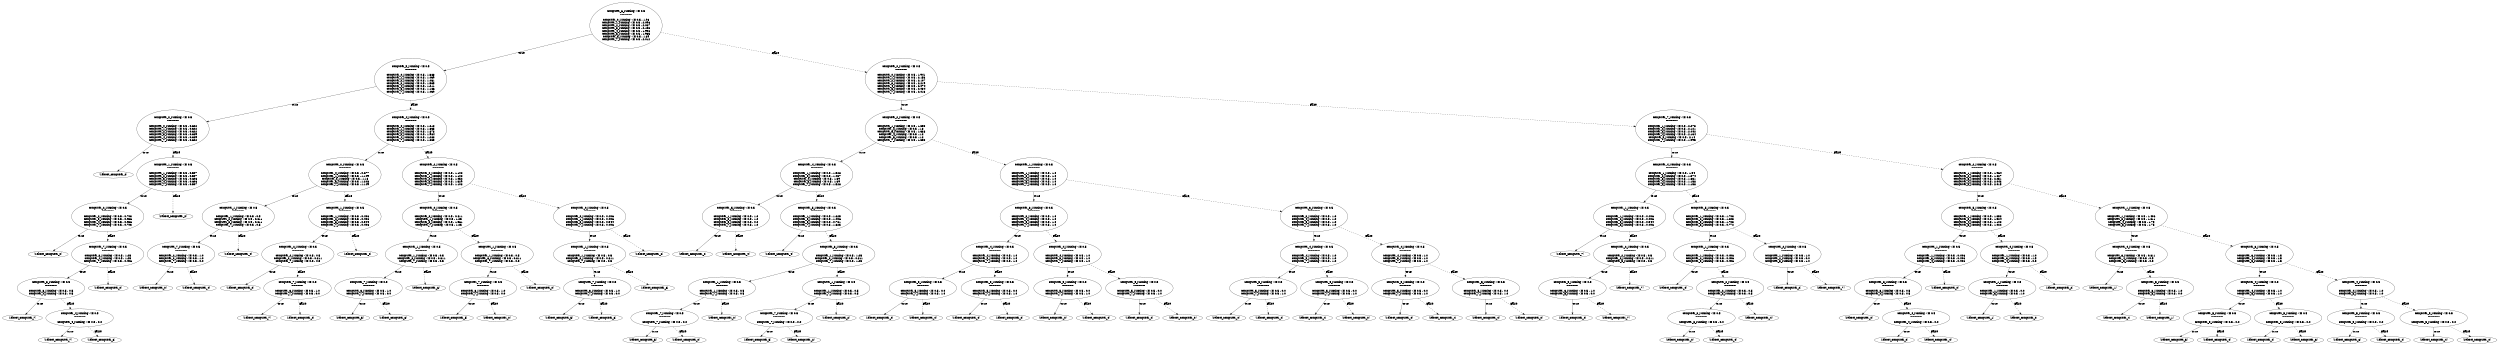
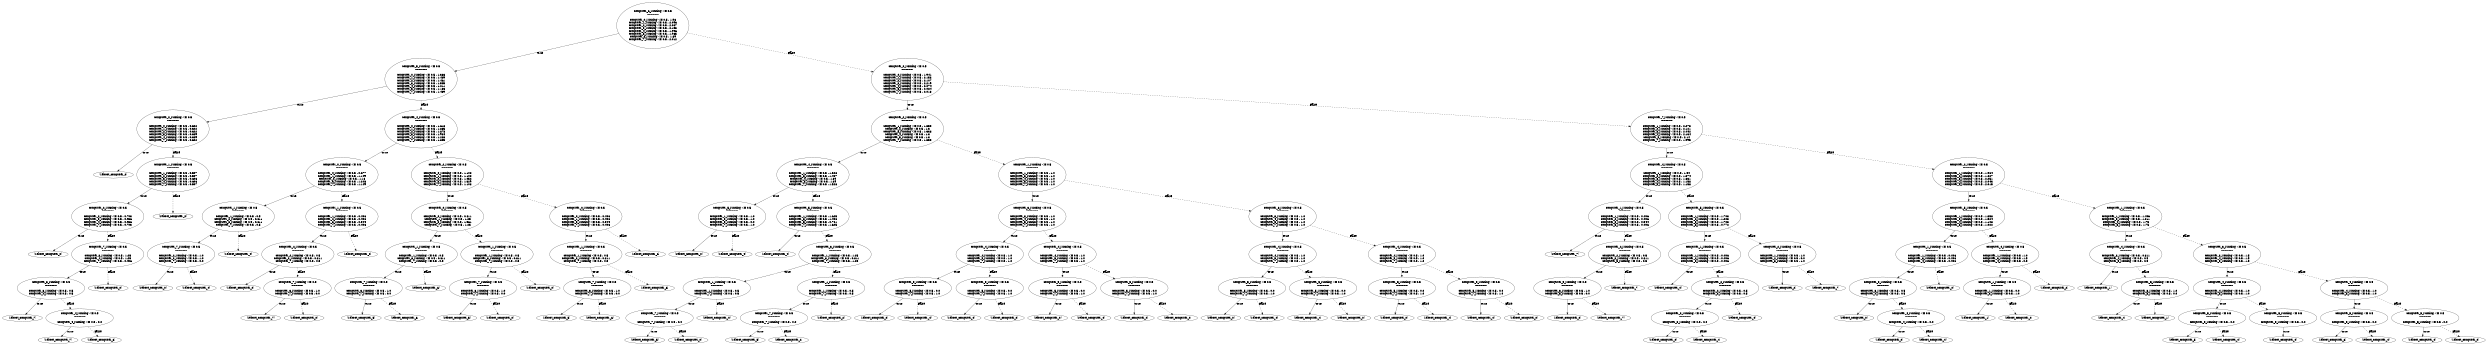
(2304, 340) -> none
